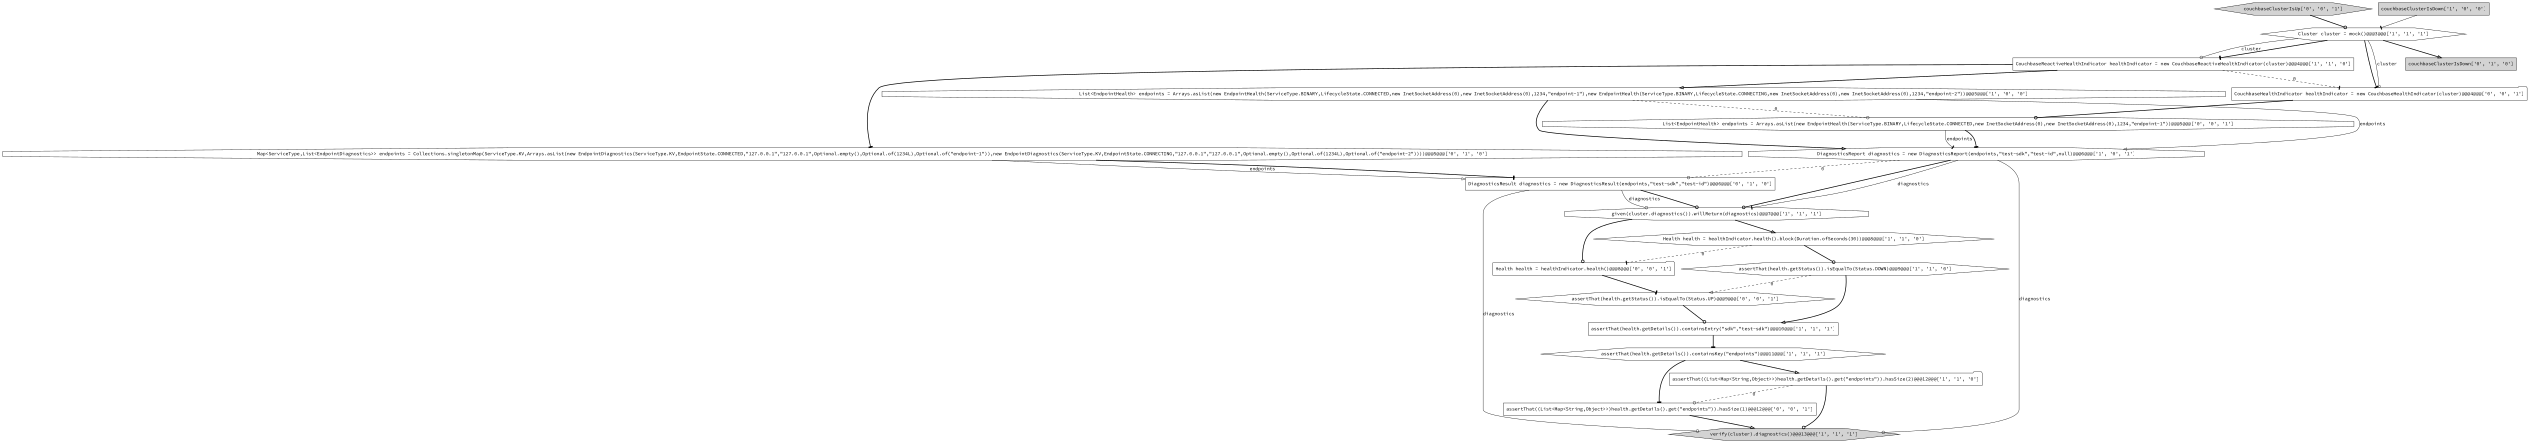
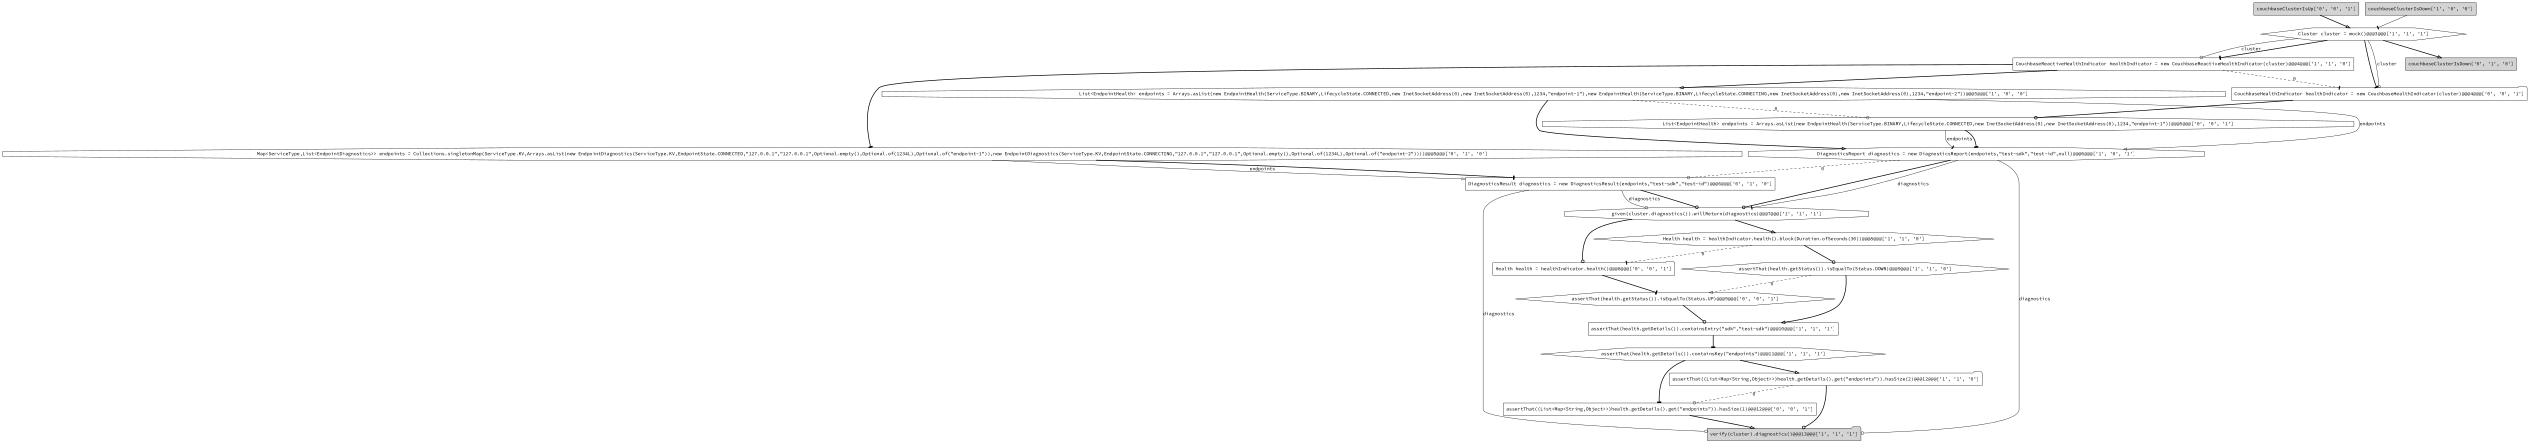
(2293, 9) -> (2306, 9)
(2327, 21) -> (2333, 21)
(1784, 434) -> (1784, 434)
